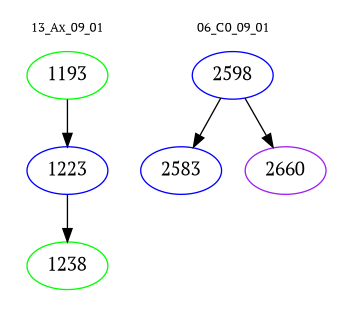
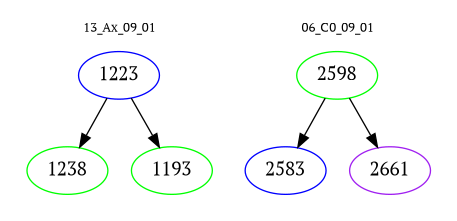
(233, 75) -> (337, 75)
(67, 116) -> (142, 117)
(286, 171) -> (390, 171)
